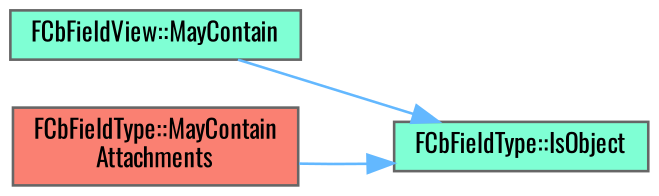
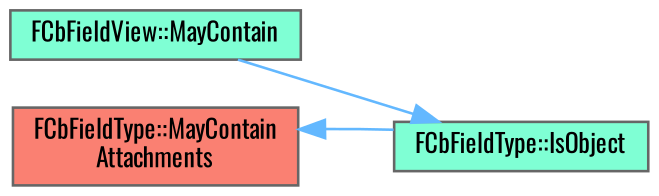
(333, 164) -> (360, 129)
